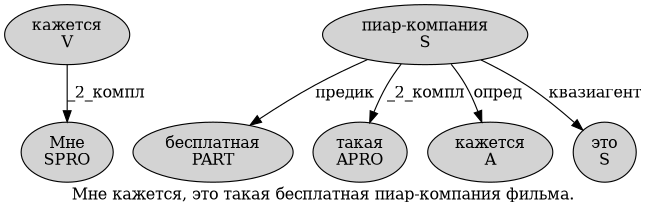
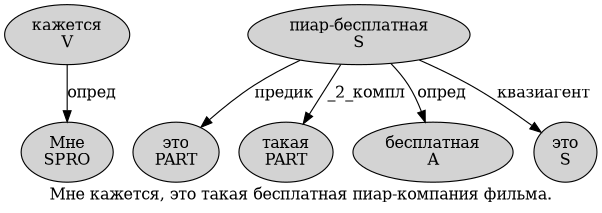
(425, 35) -> (359, 35)
(106, 93) -> (91, 93)
(213, 152) -> (176, 152)
(360, 152) -> (286, 152)
(490, 152) -> (433, 152)
